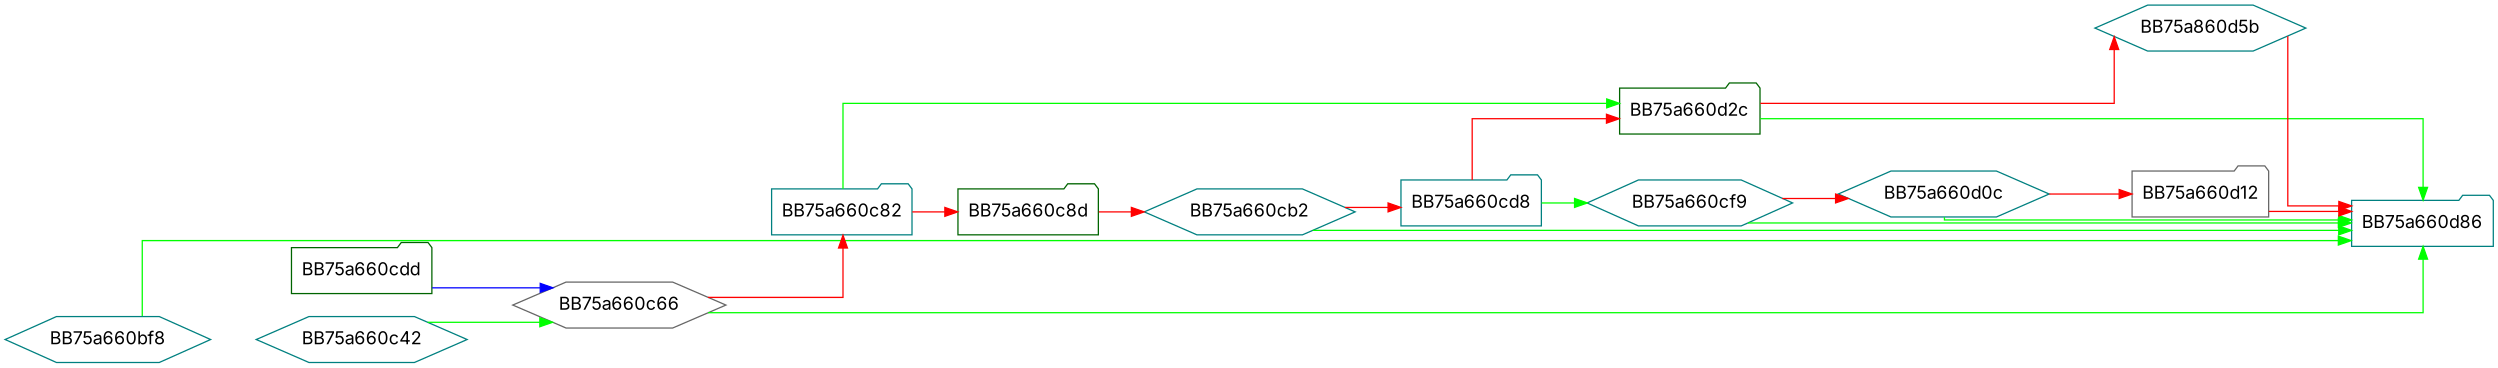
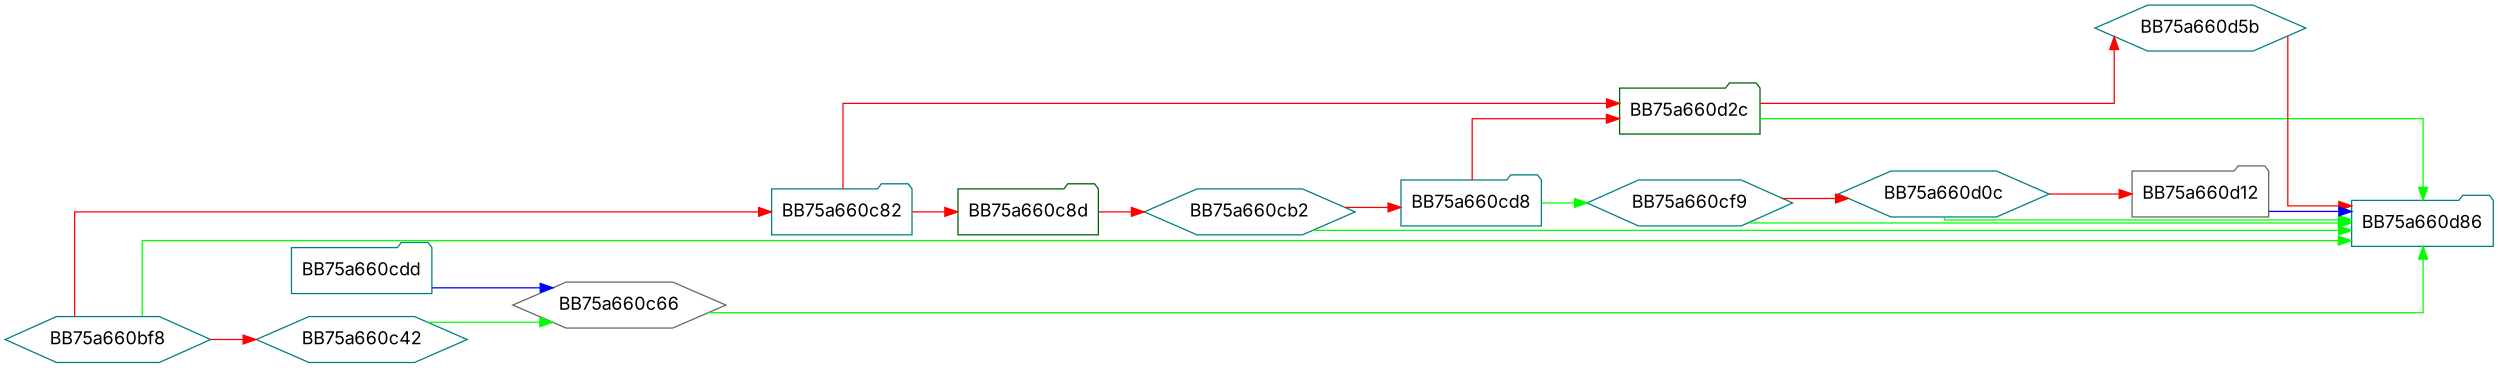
(2200, 28) -> (2200, 28)
(1182, 103) -> (1182, 103)
(2304, 211) -> (2304, 211)
(362, 271) -> (362, 271)
(800, 297) -> (364, 212)
none -> (227, 340)
